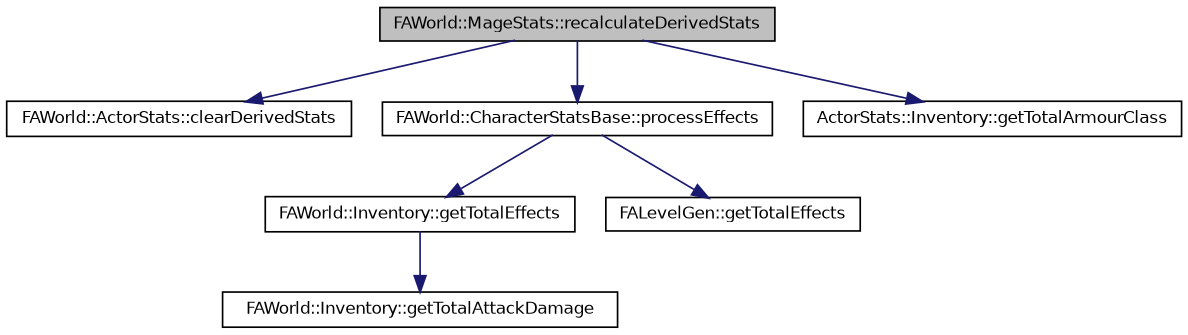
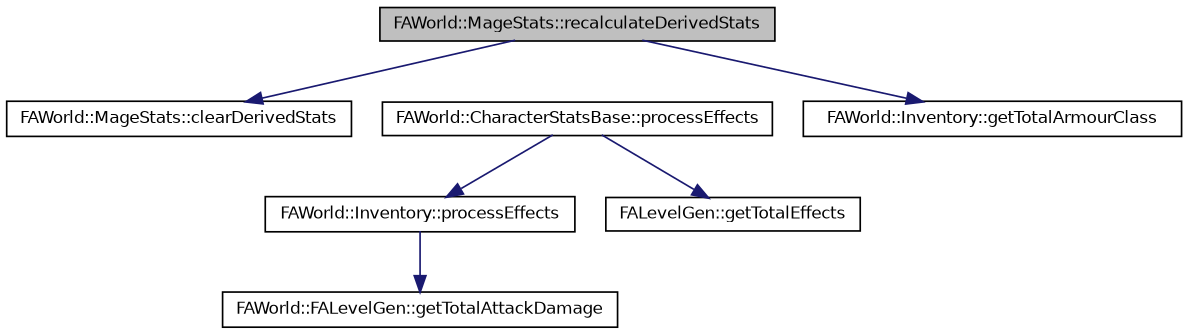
(577, 63) -> none
(179, 119) -> (179, 119)
(992, 119) -> (992, 119)
(420, 214) -> (420, 214)
(420, 310) -> (420, 310)
